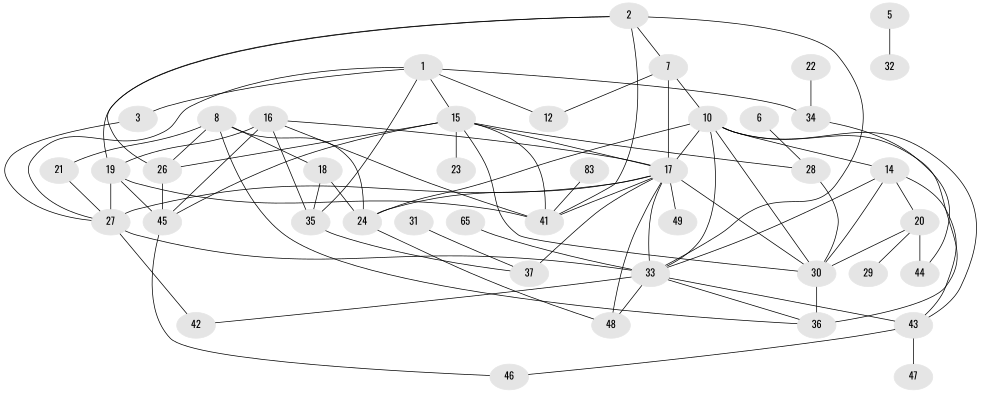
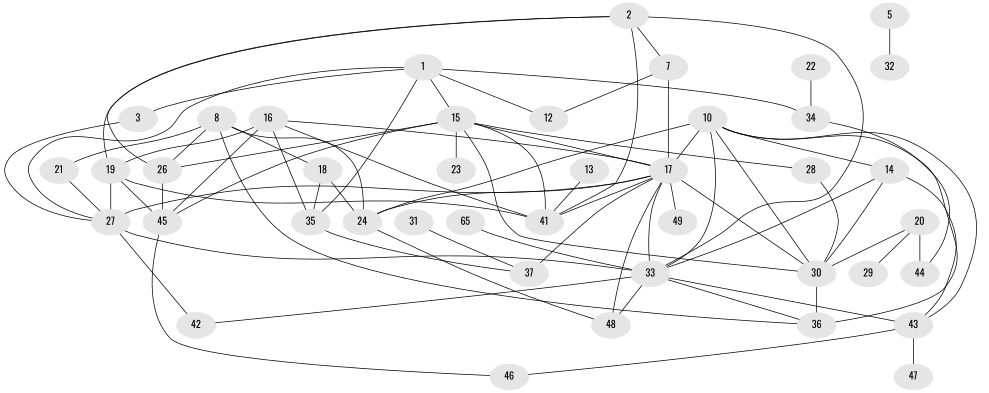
(690, 95) -> none
(759, 119) -> none
(590, 171) -> (590, 171)
(905, 196) -> none
